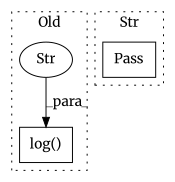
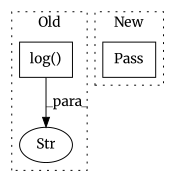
(129, 23) -> (129, 23)
(46, 97) -> (46, 97)
